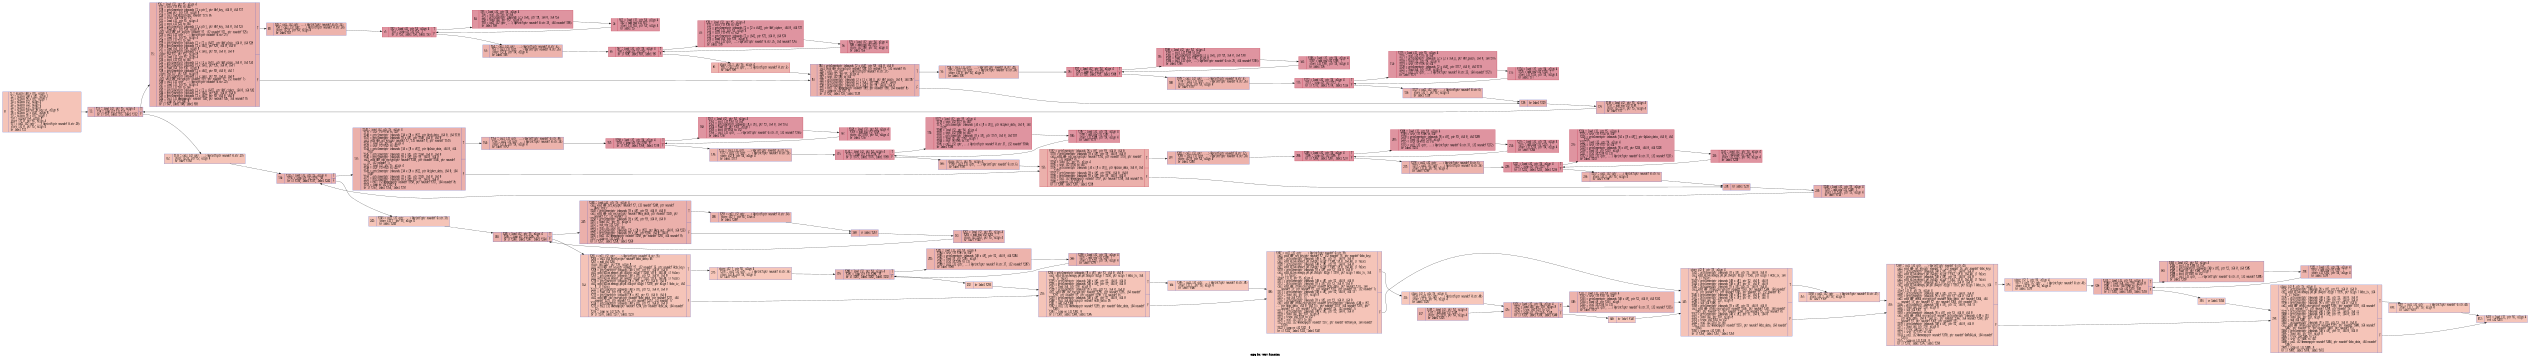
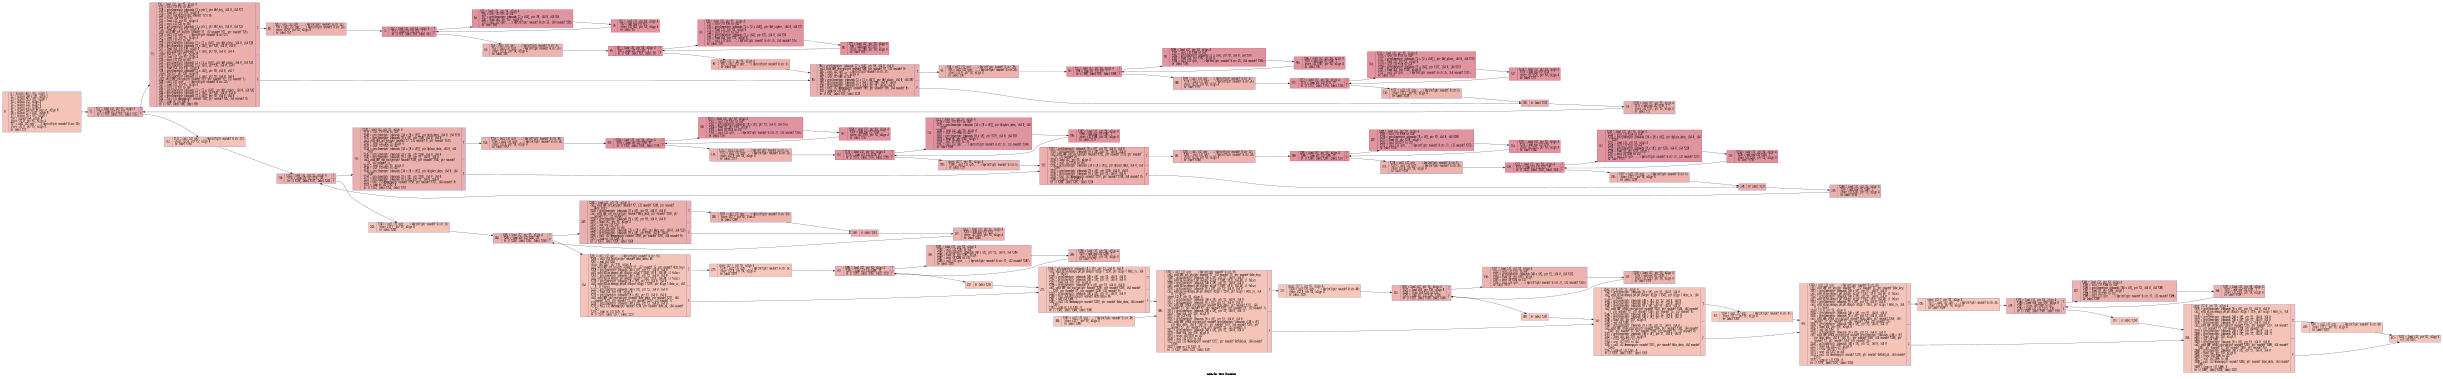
(1158, 283) -> none
(1677, 302) -> (1605, 277)
